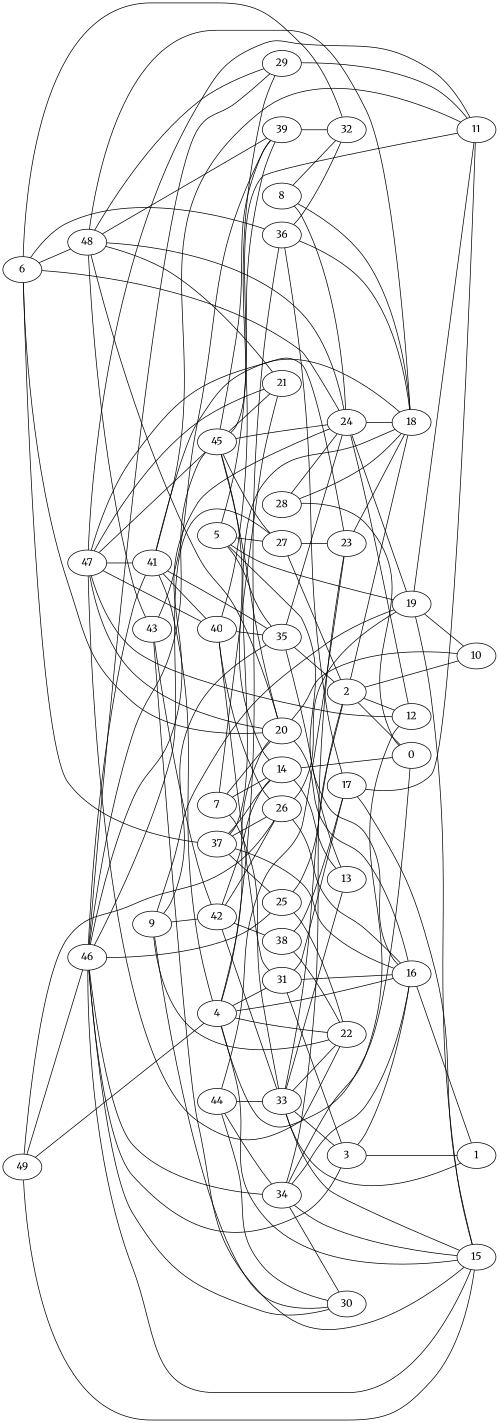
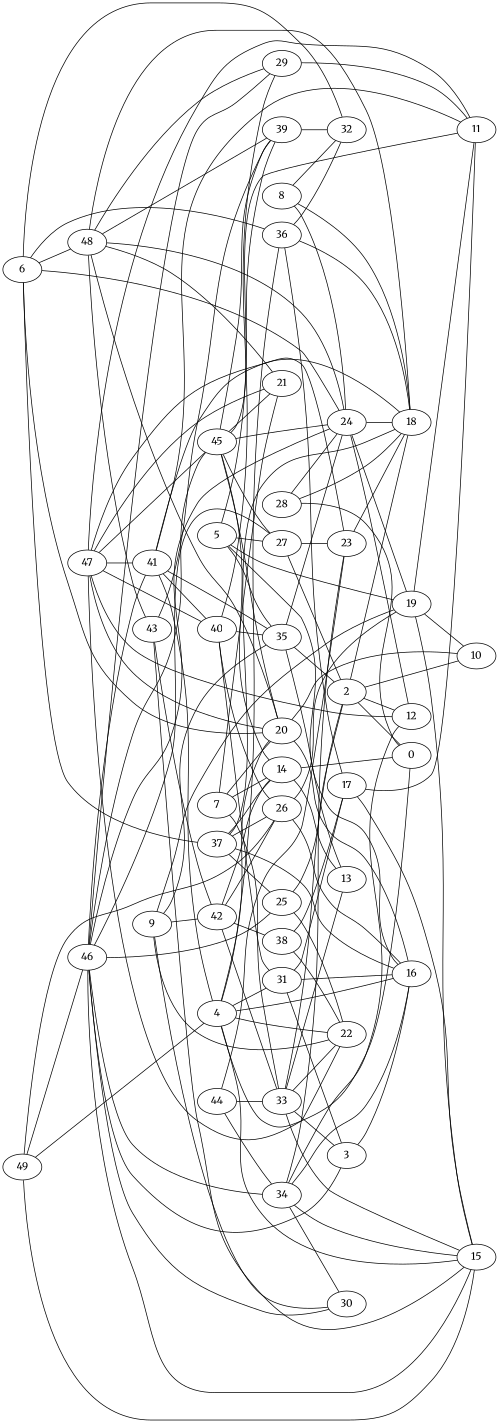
(476, 1155) -> none
(243, 1223) -> none
